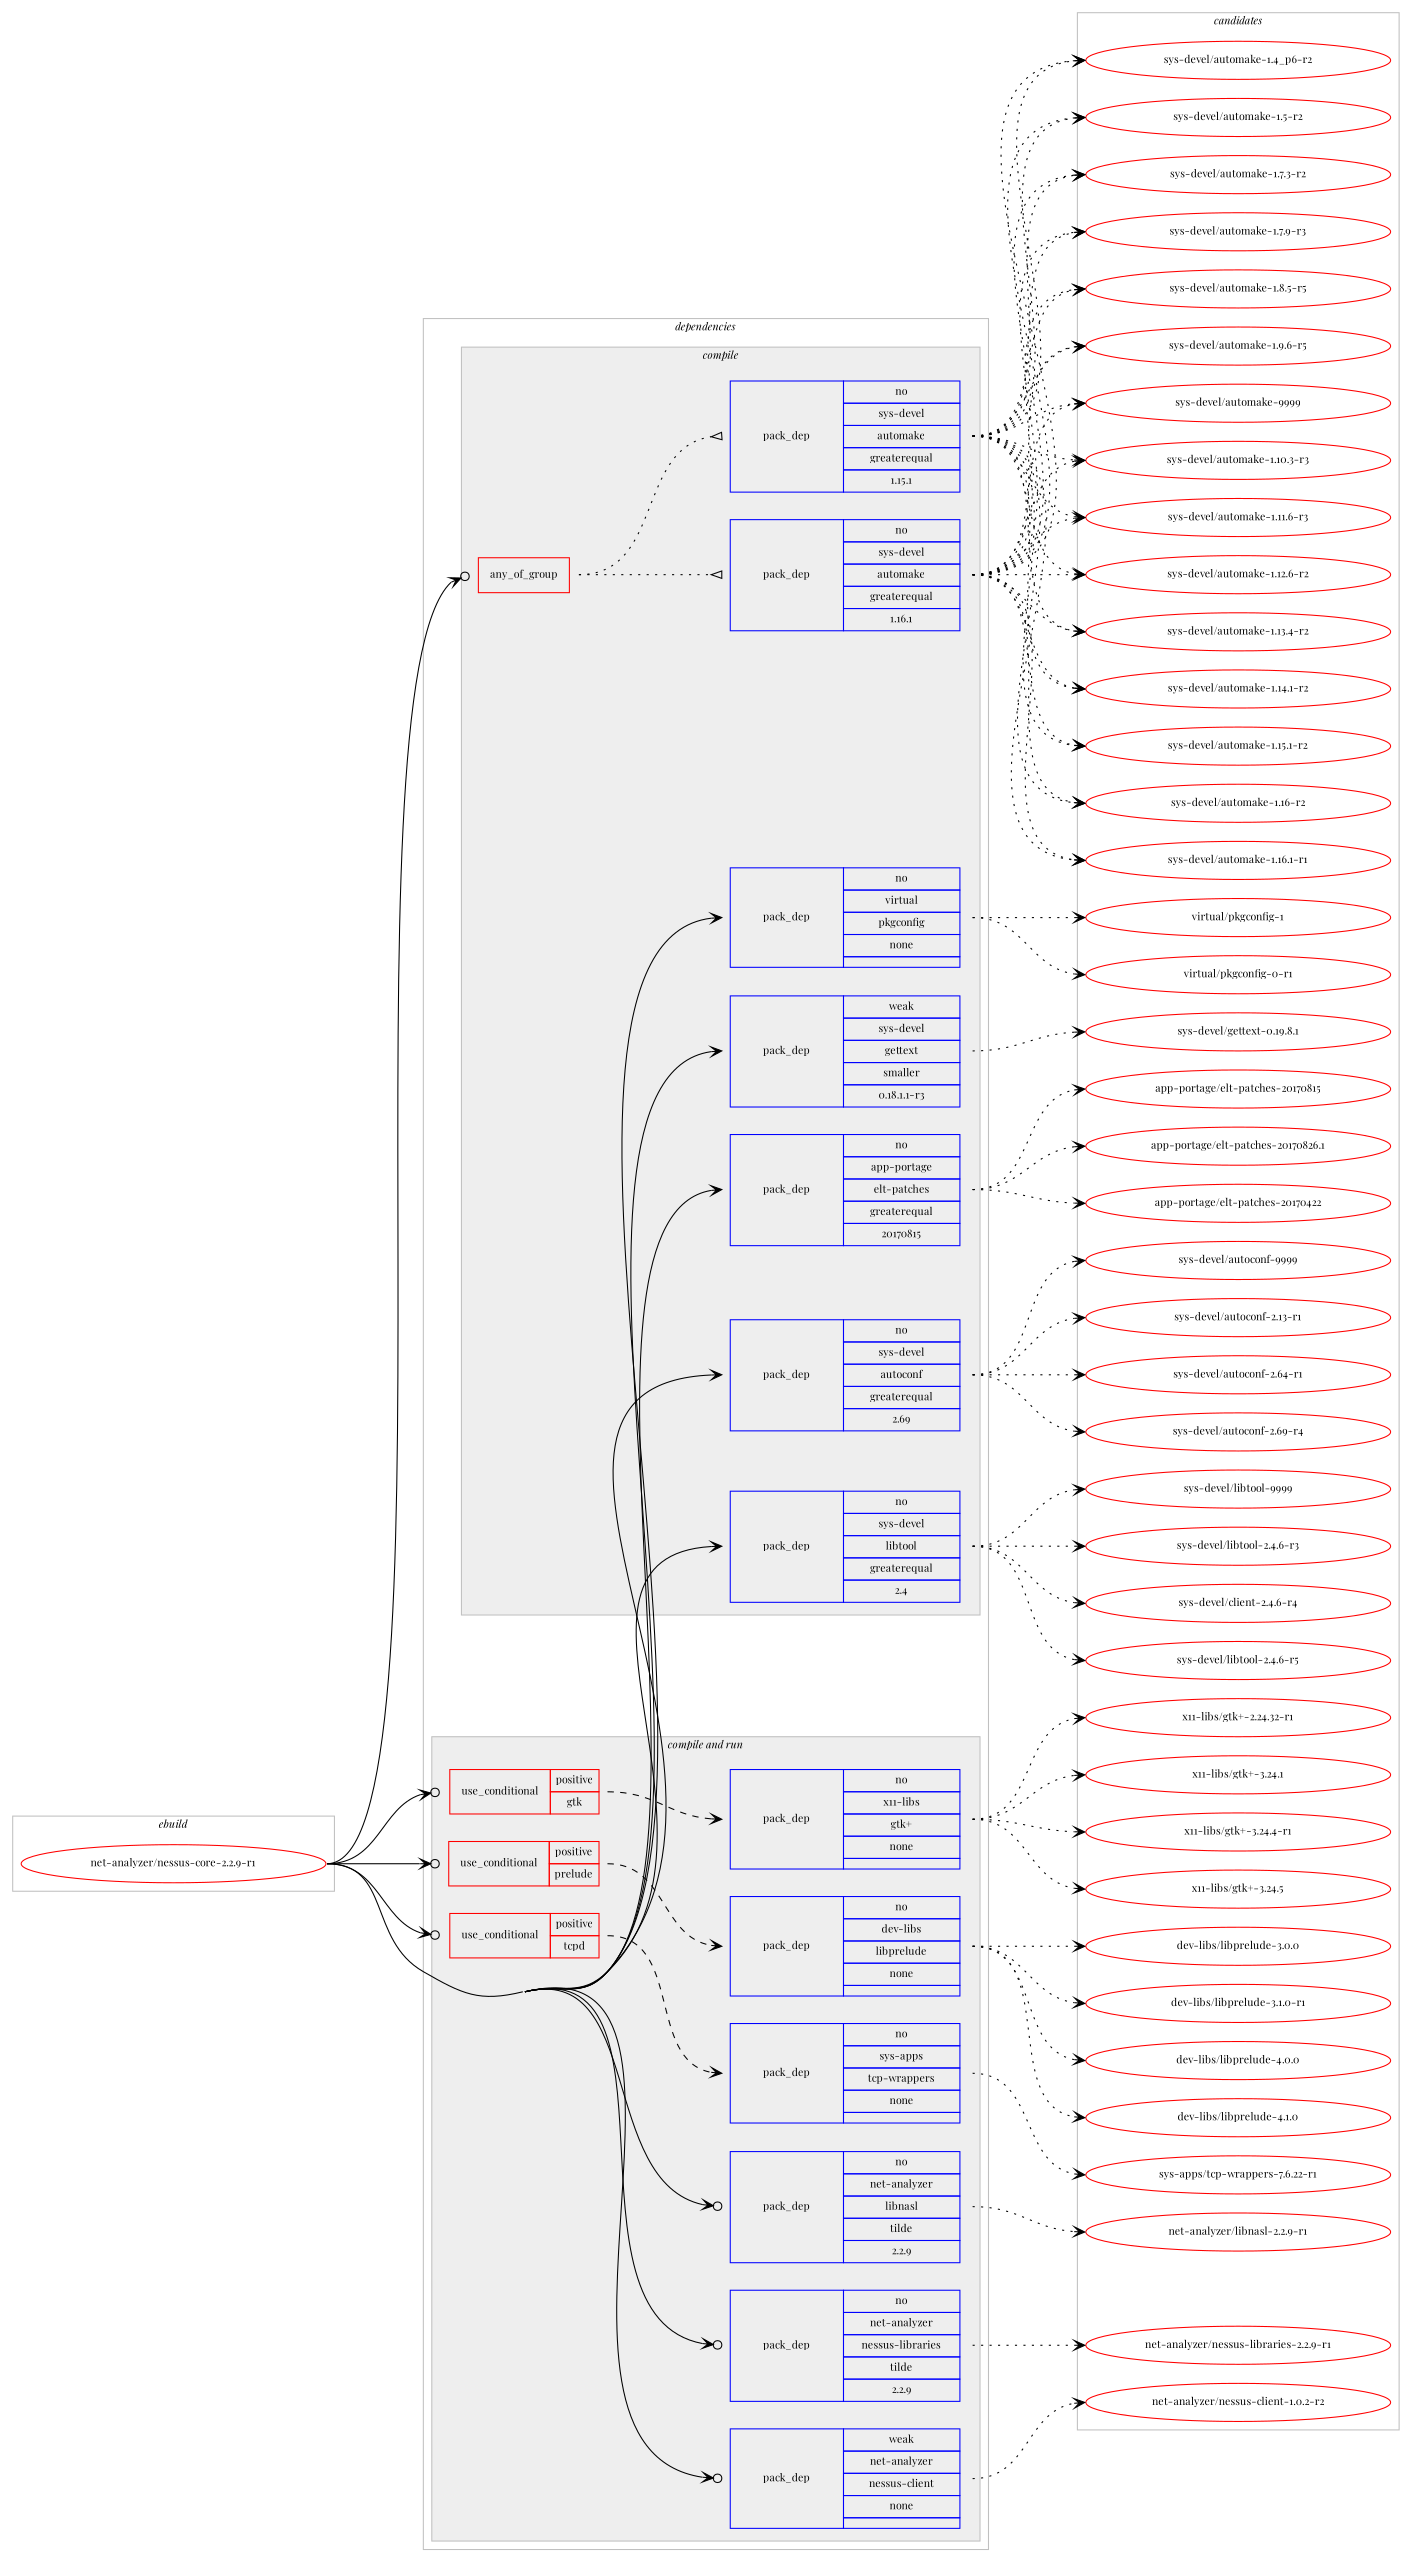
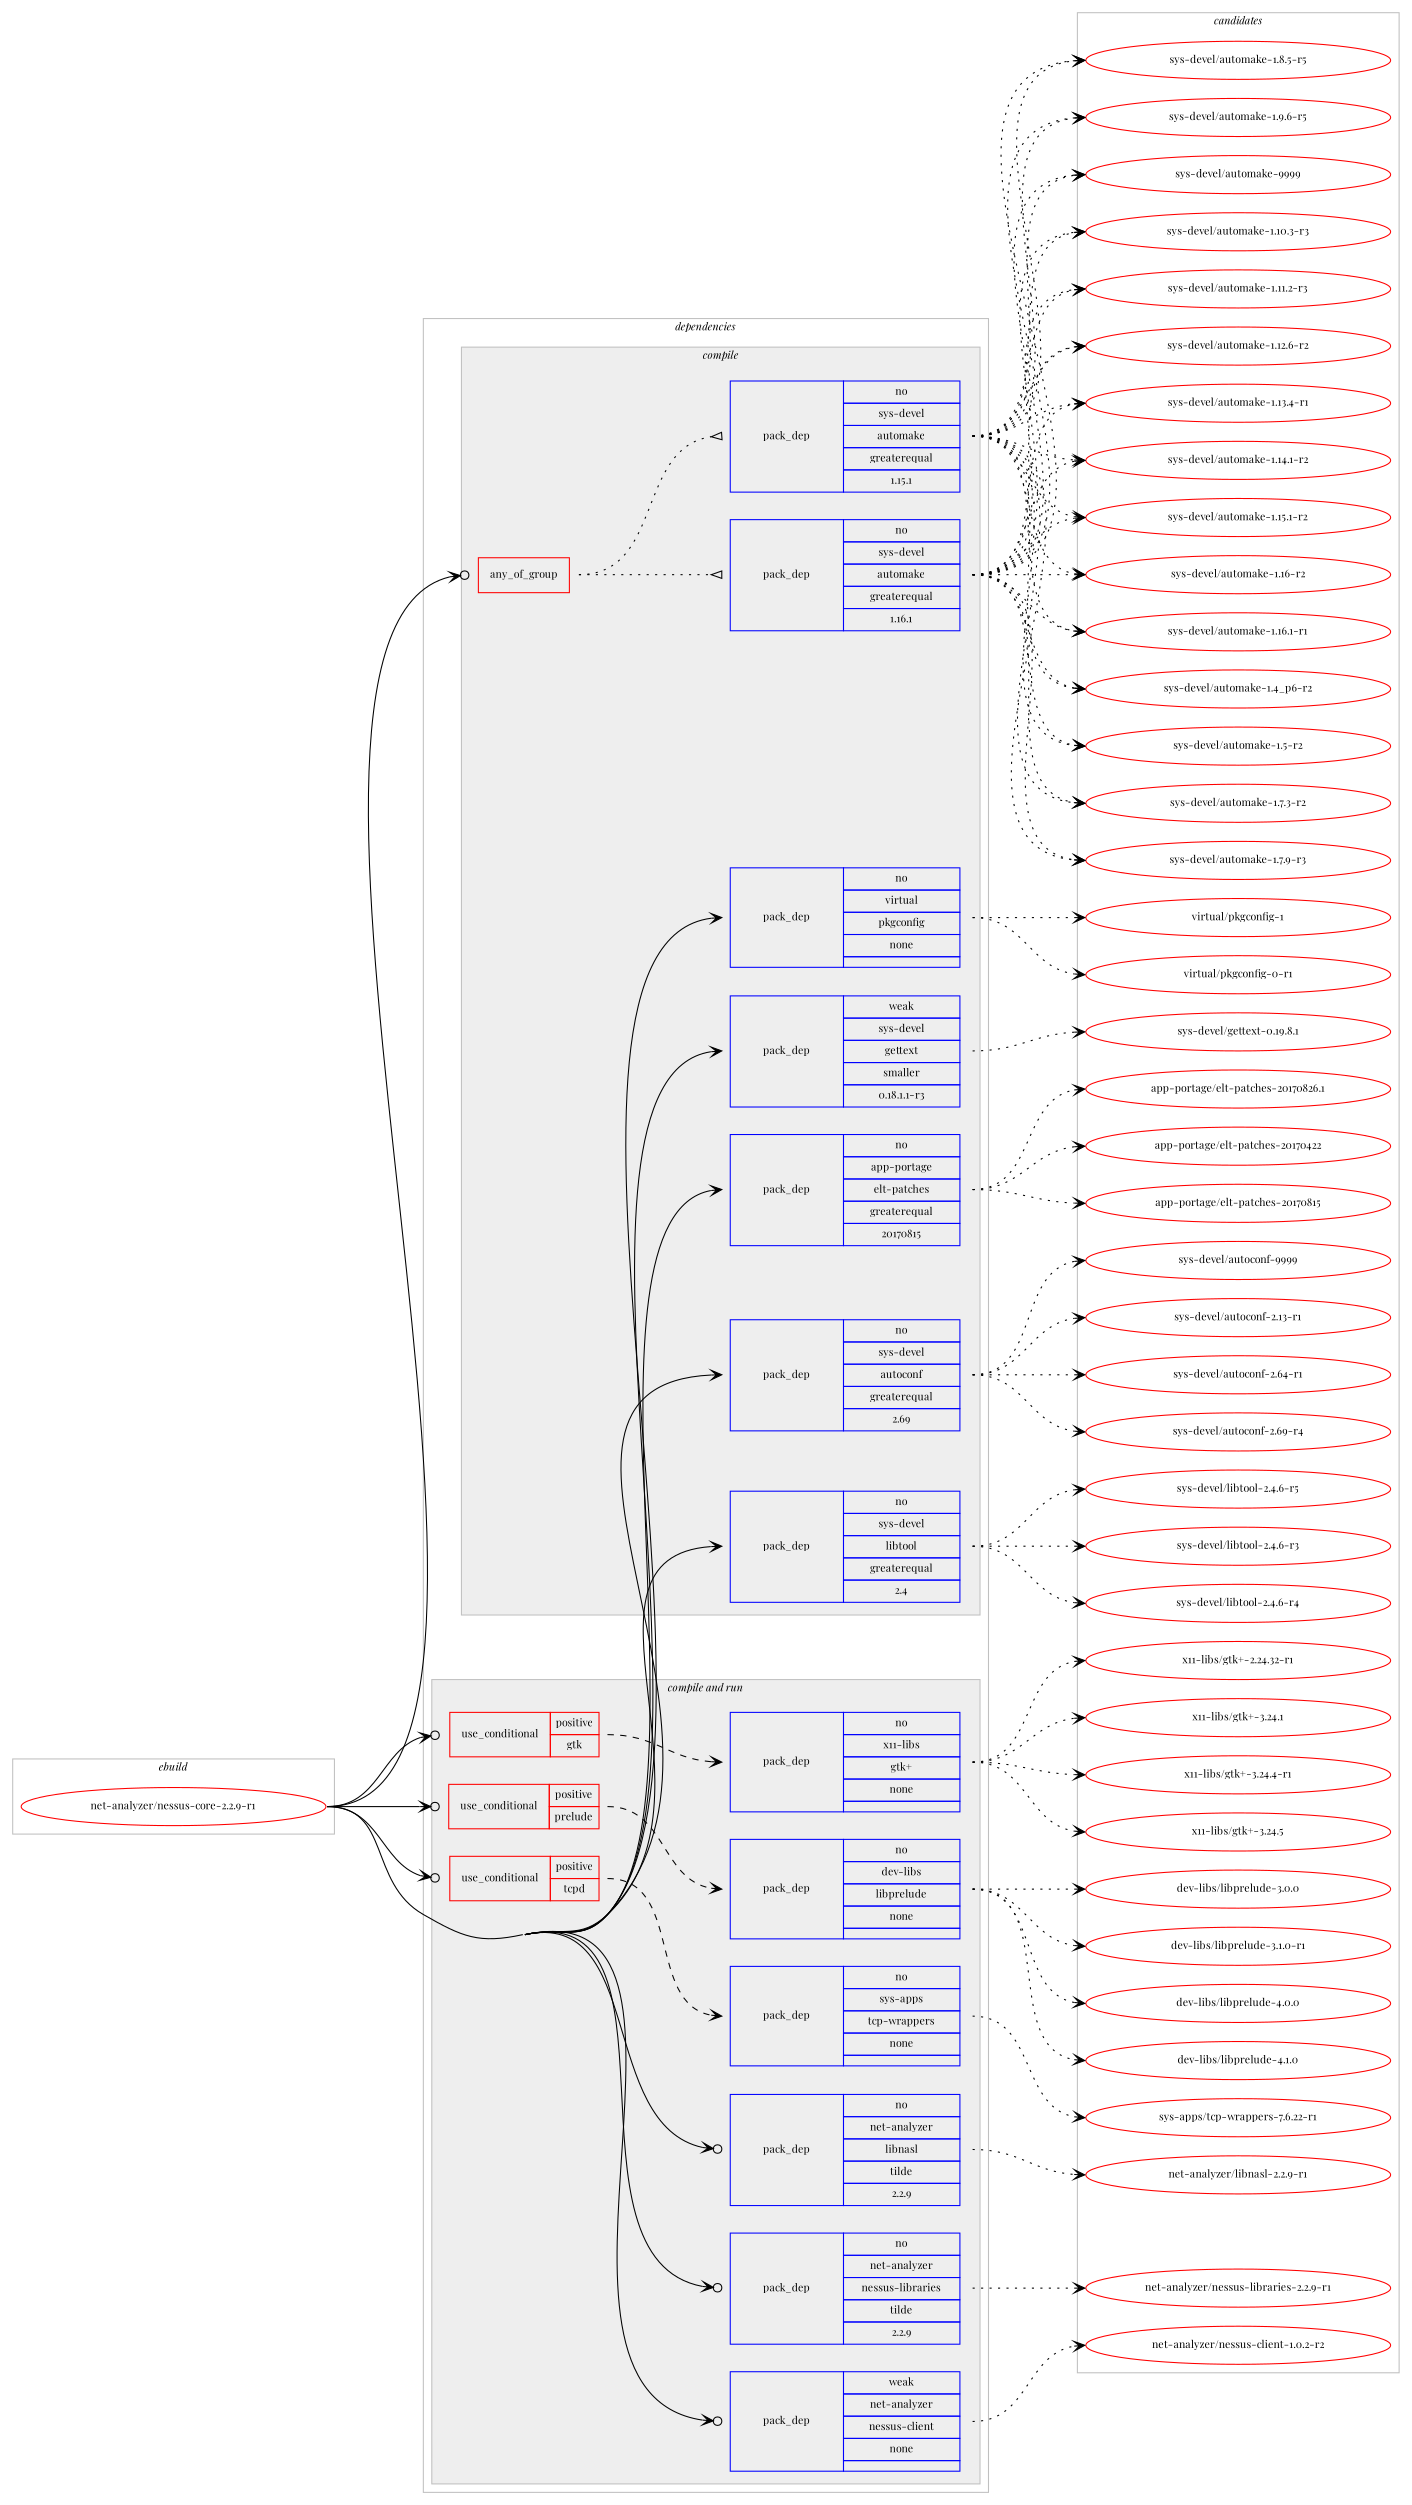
(1238, 518) -> (1238, 289)
(1238, 632) -> (1238, 403)
(1238, 1489) -> none
(1238, 1603) -> (1238, 1603)
